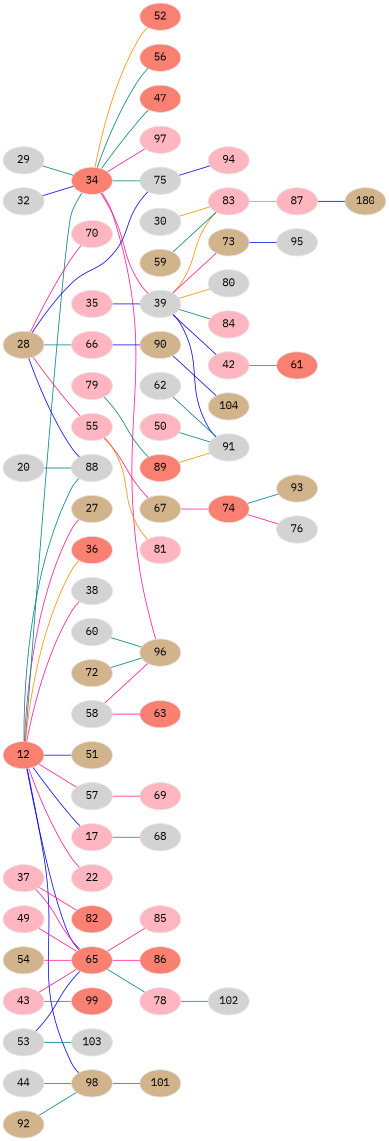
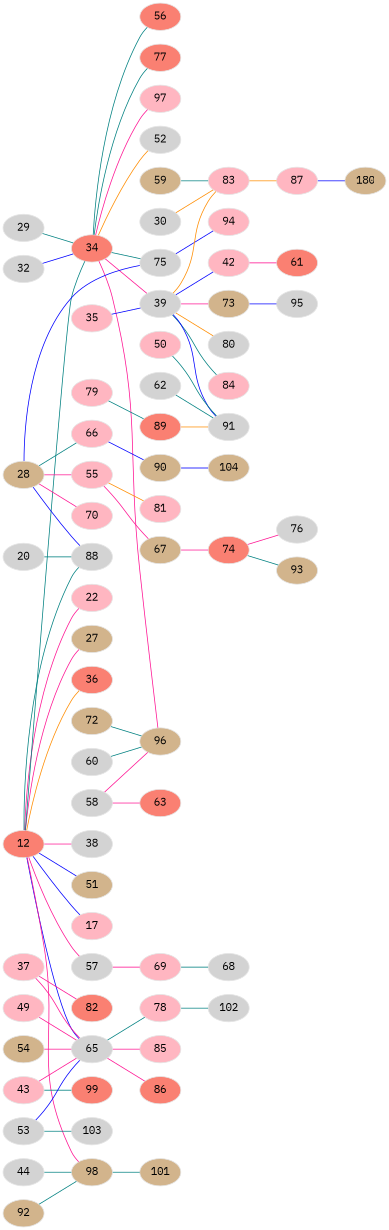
(160, 17) -> (160, 140)
(160, 99) -> (160, 58)
(126, 837) -> (195, 967)
(49, 923) -> (49, 1012)
(92, 960) -> (92, 1049)
